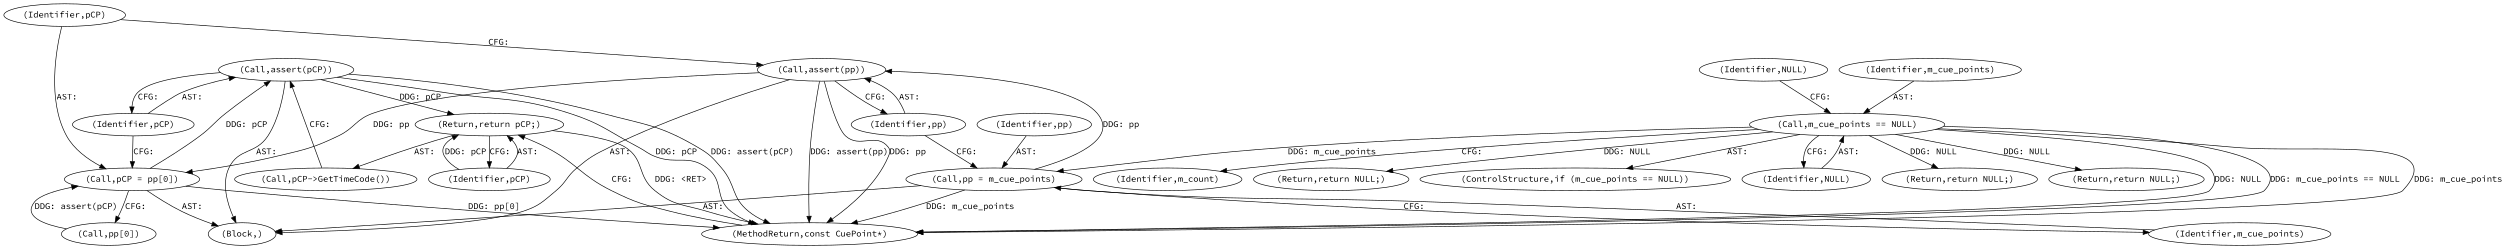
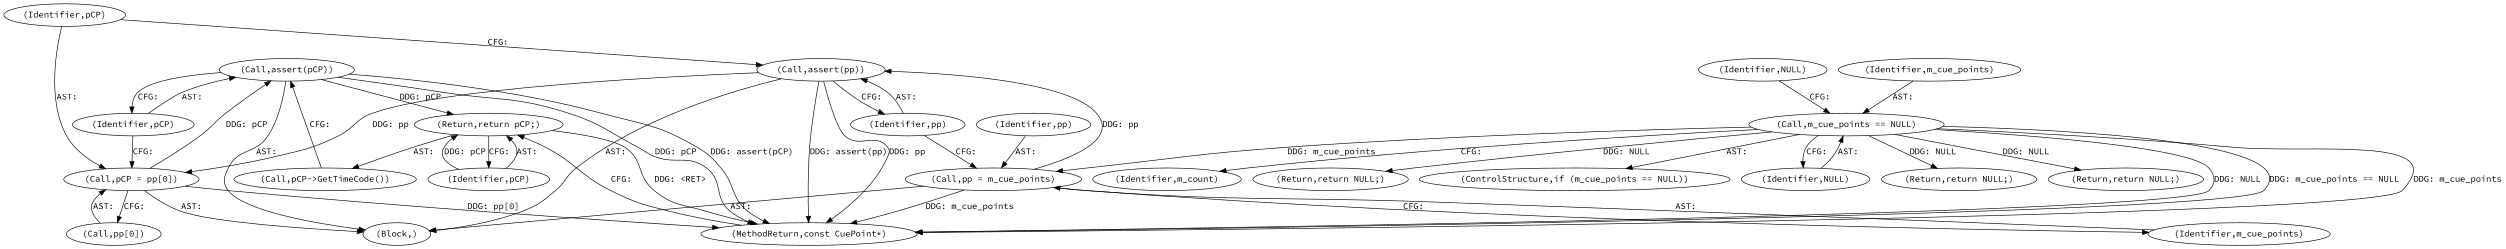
(76, 207) -> (106, 207)
